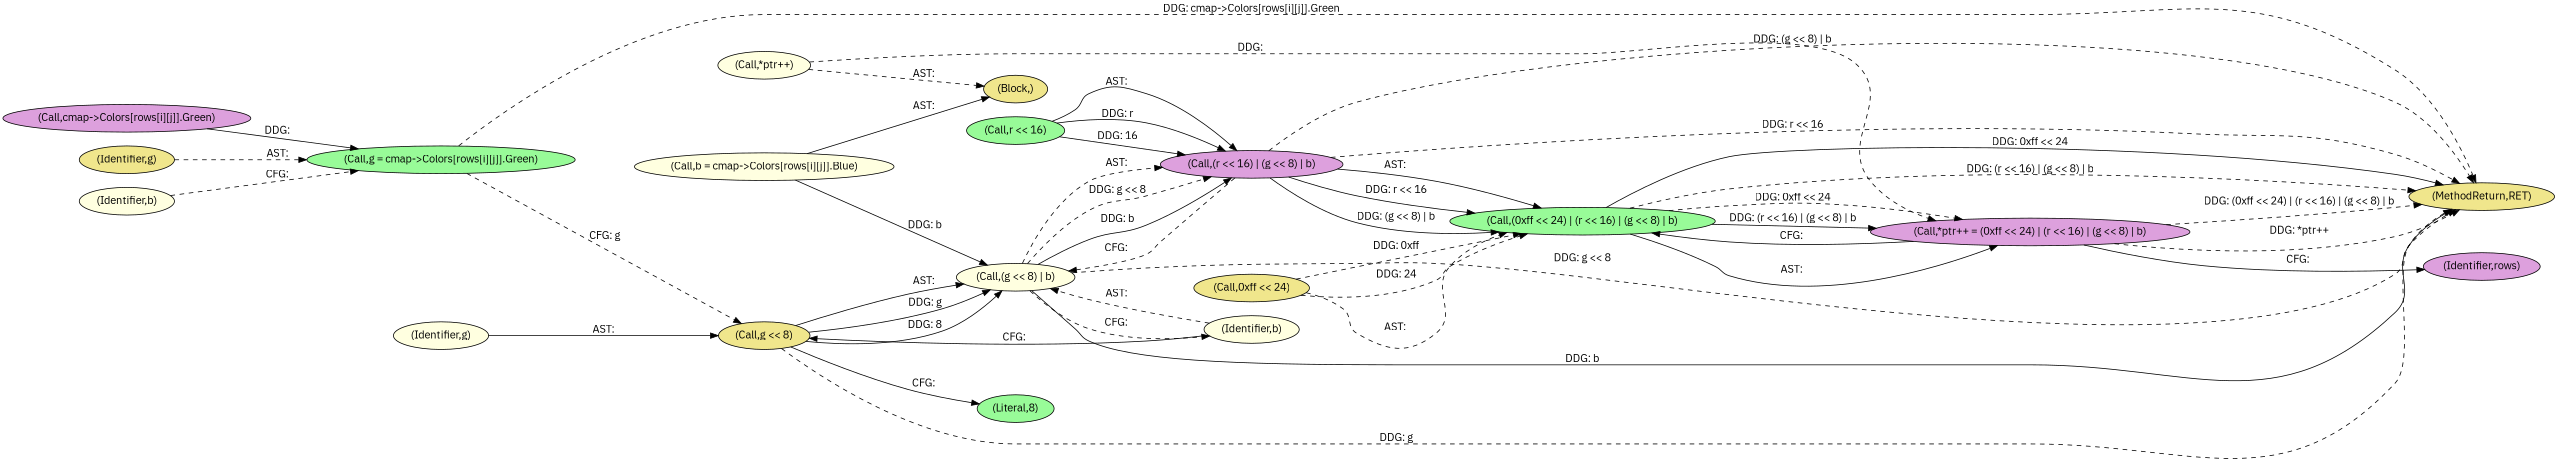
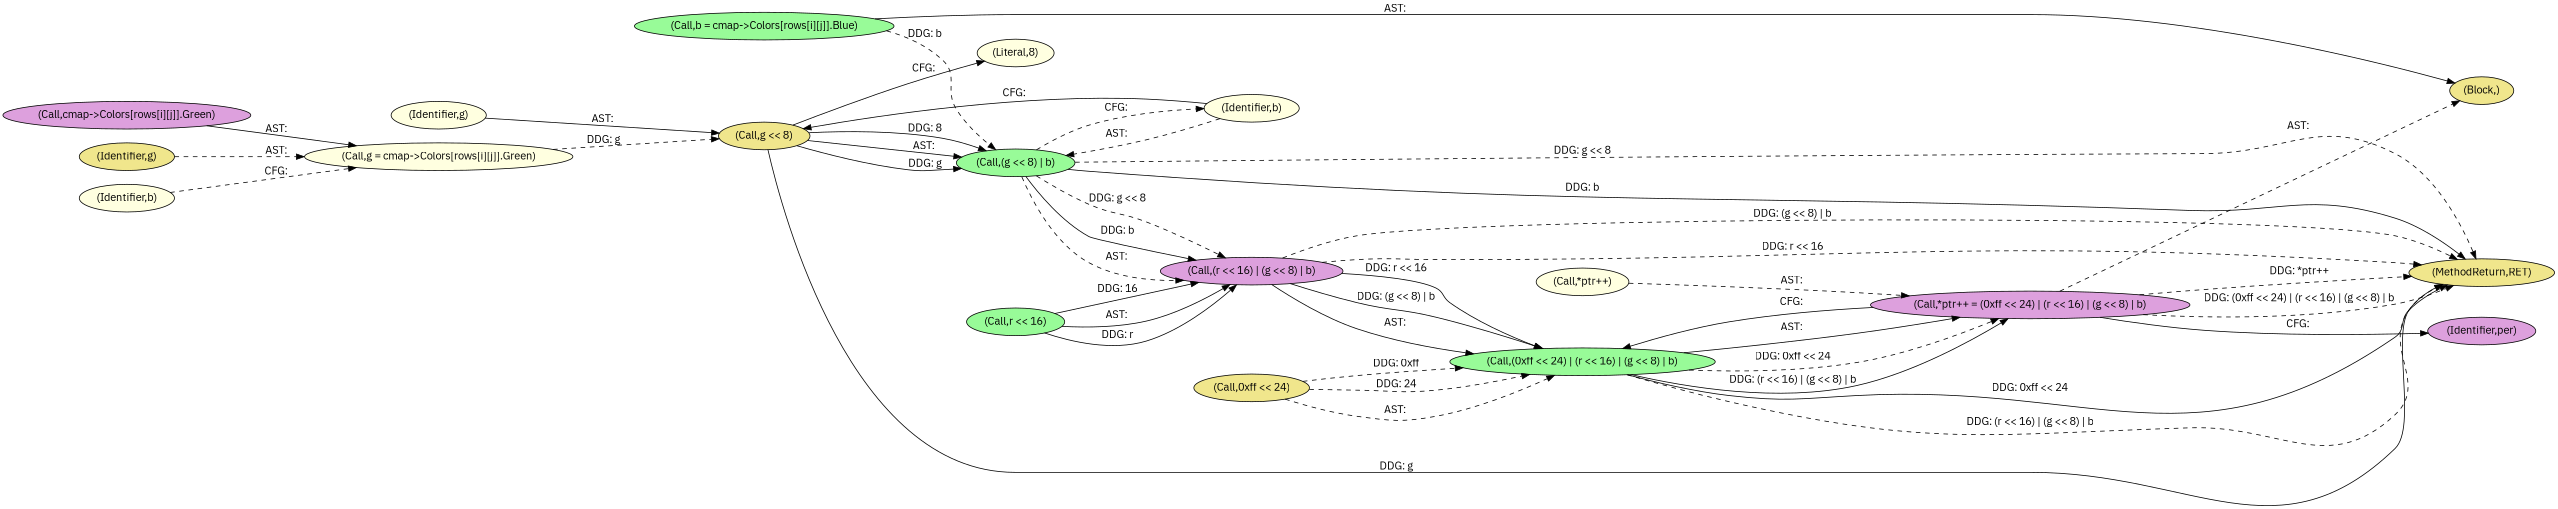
(1483, 15) -> none
(1252, 48) -> (1793, 281)
(892, 77) -> (2256, 198)
(279, 131) -> (278, 129)
(441, 160) -> (439, 157)
(764, 167) -> (764, 26)
(888, 221) -> (951, 76)
(605, 236) -> (604, 140)
(1163, 239) -> none
(2482, 267) -> (2482, 331)
(1016, 277) -> (1016, 163)
(1016, 409) -> (1016, 53)
(1683, 444) -> (1585, 472)
